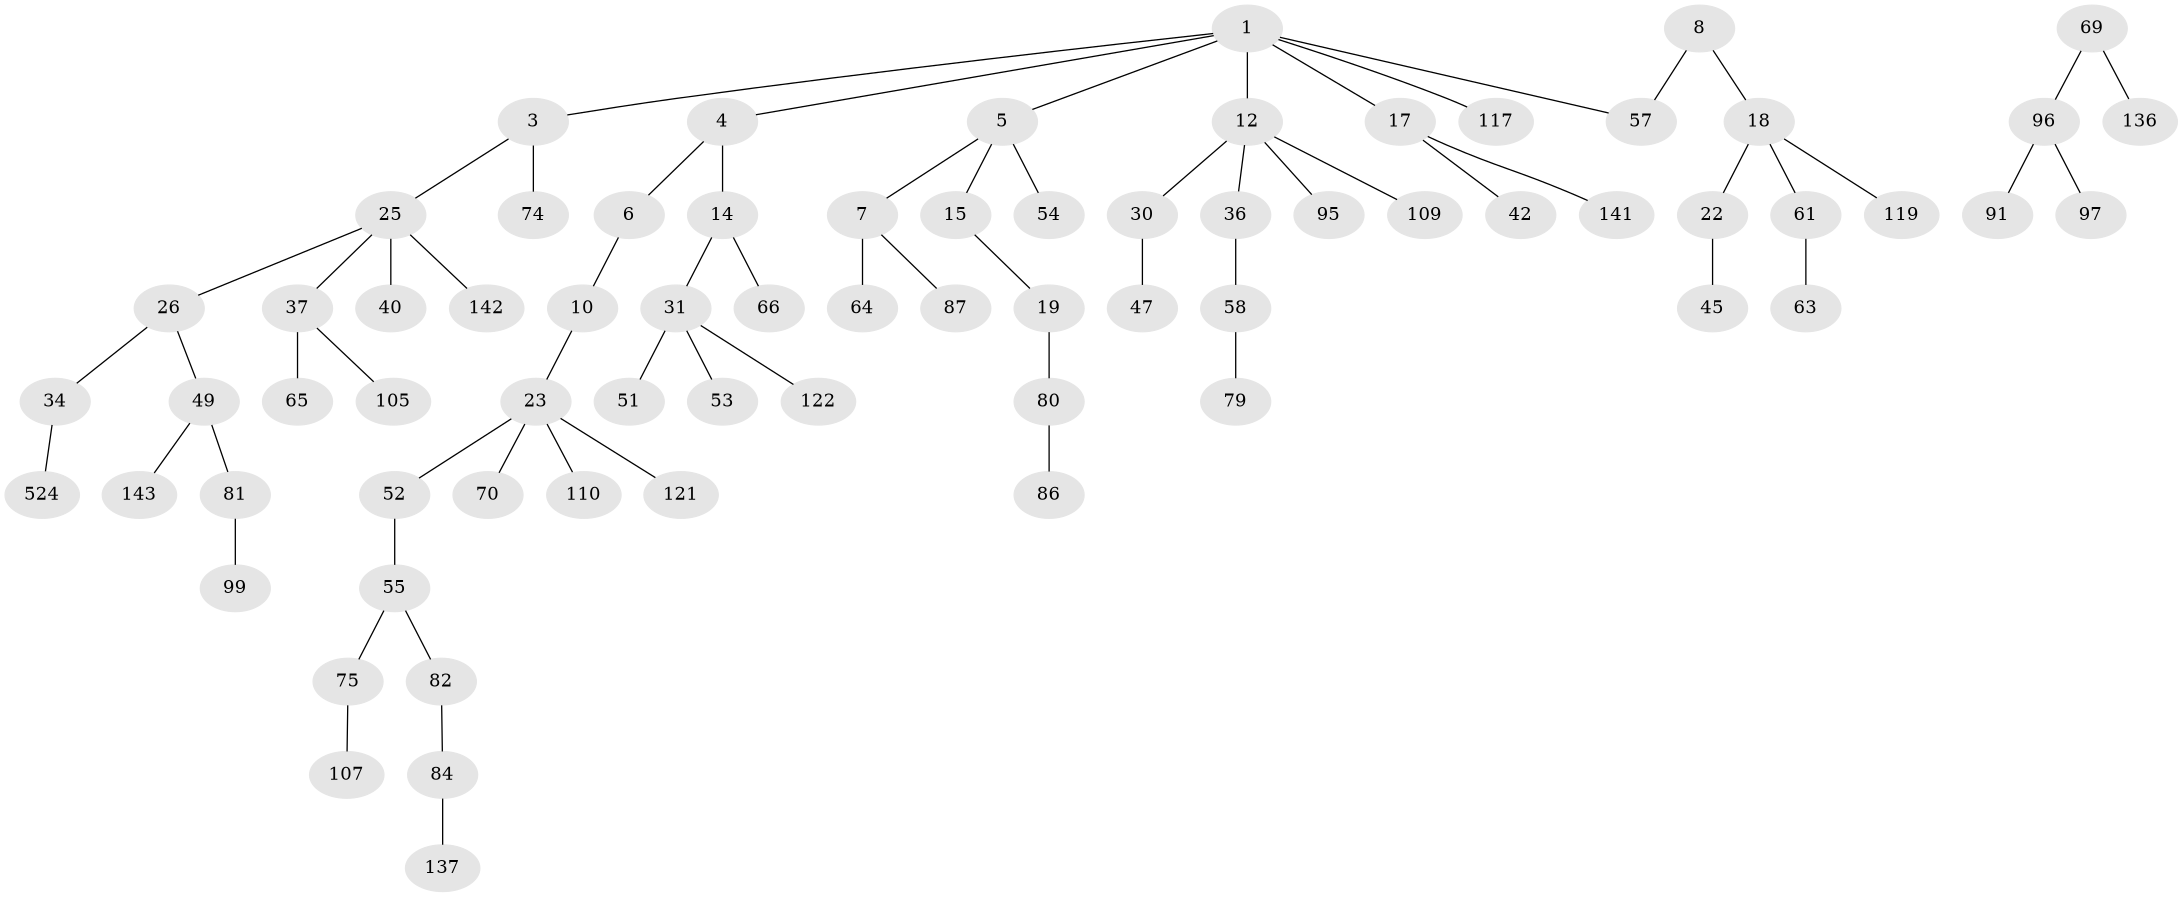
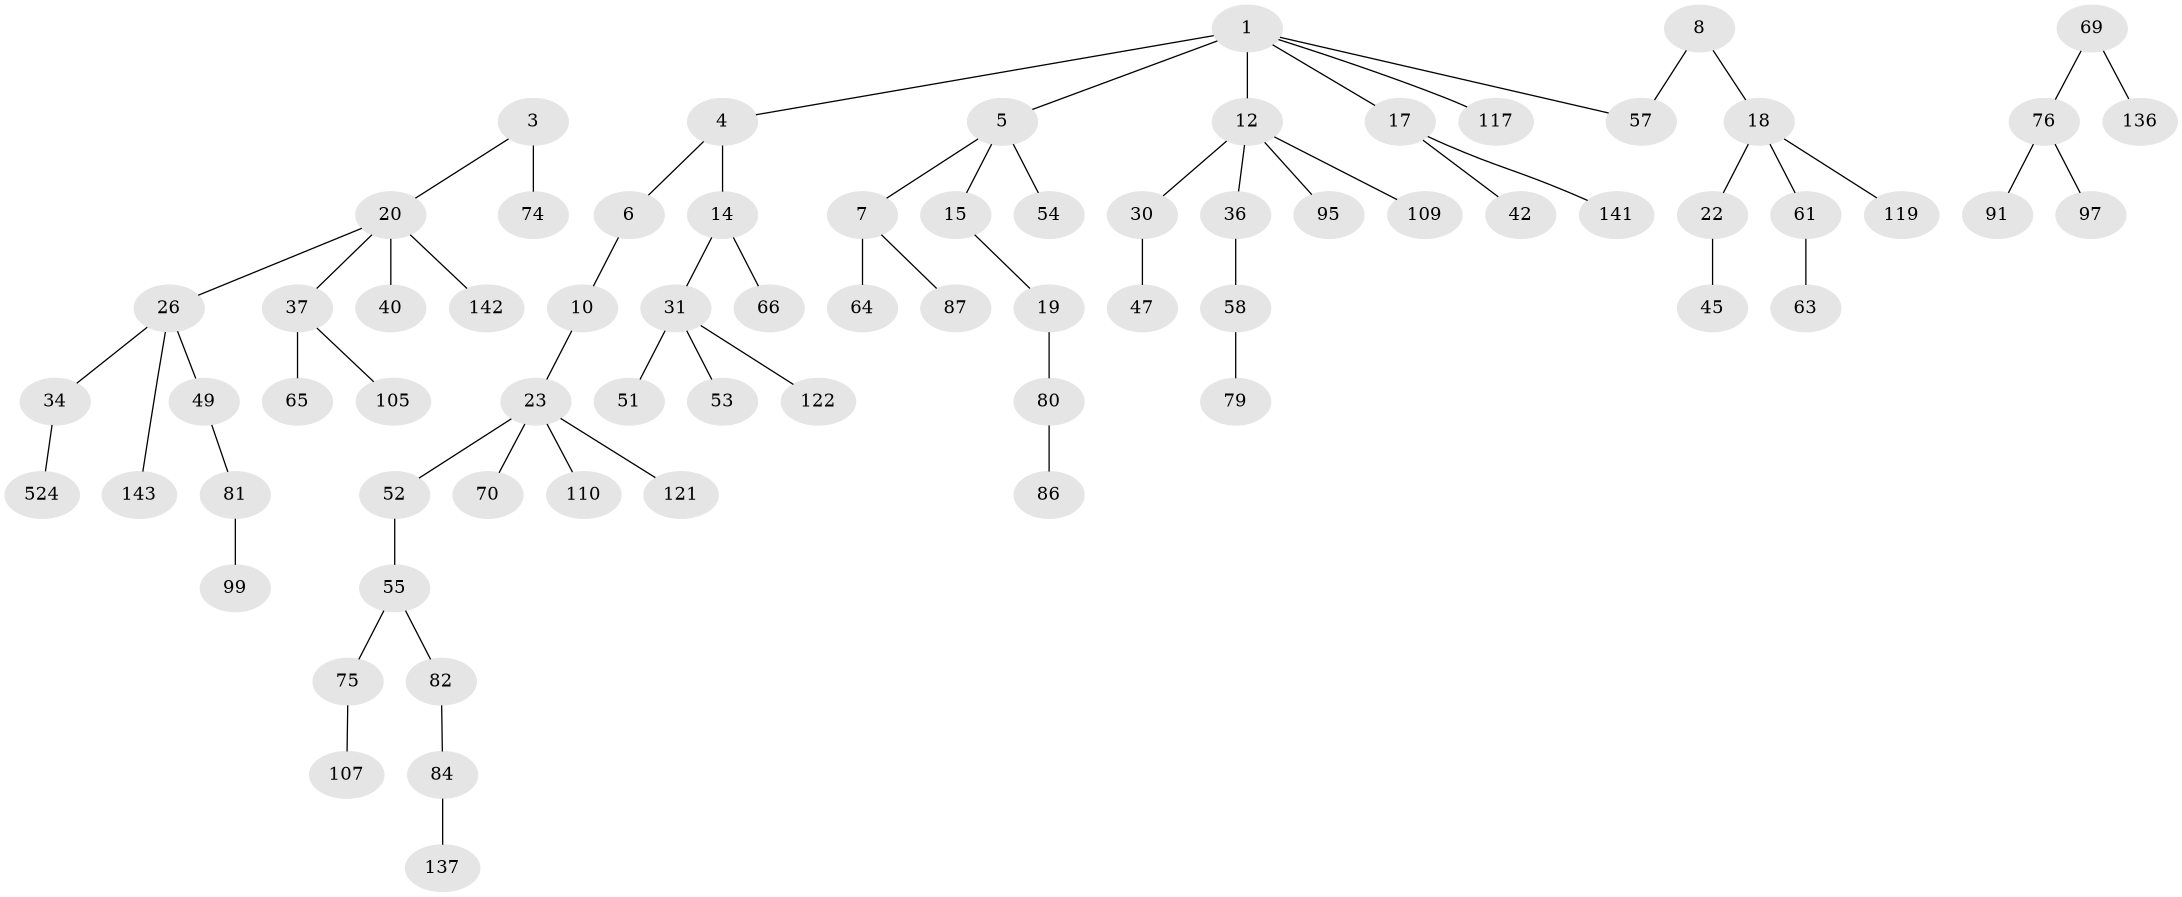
(890, 71) -> none
(2044, 122) -> (2044, 122)
(391, 215) -> (391, 215)
(172, 448) -> (154, 402)
